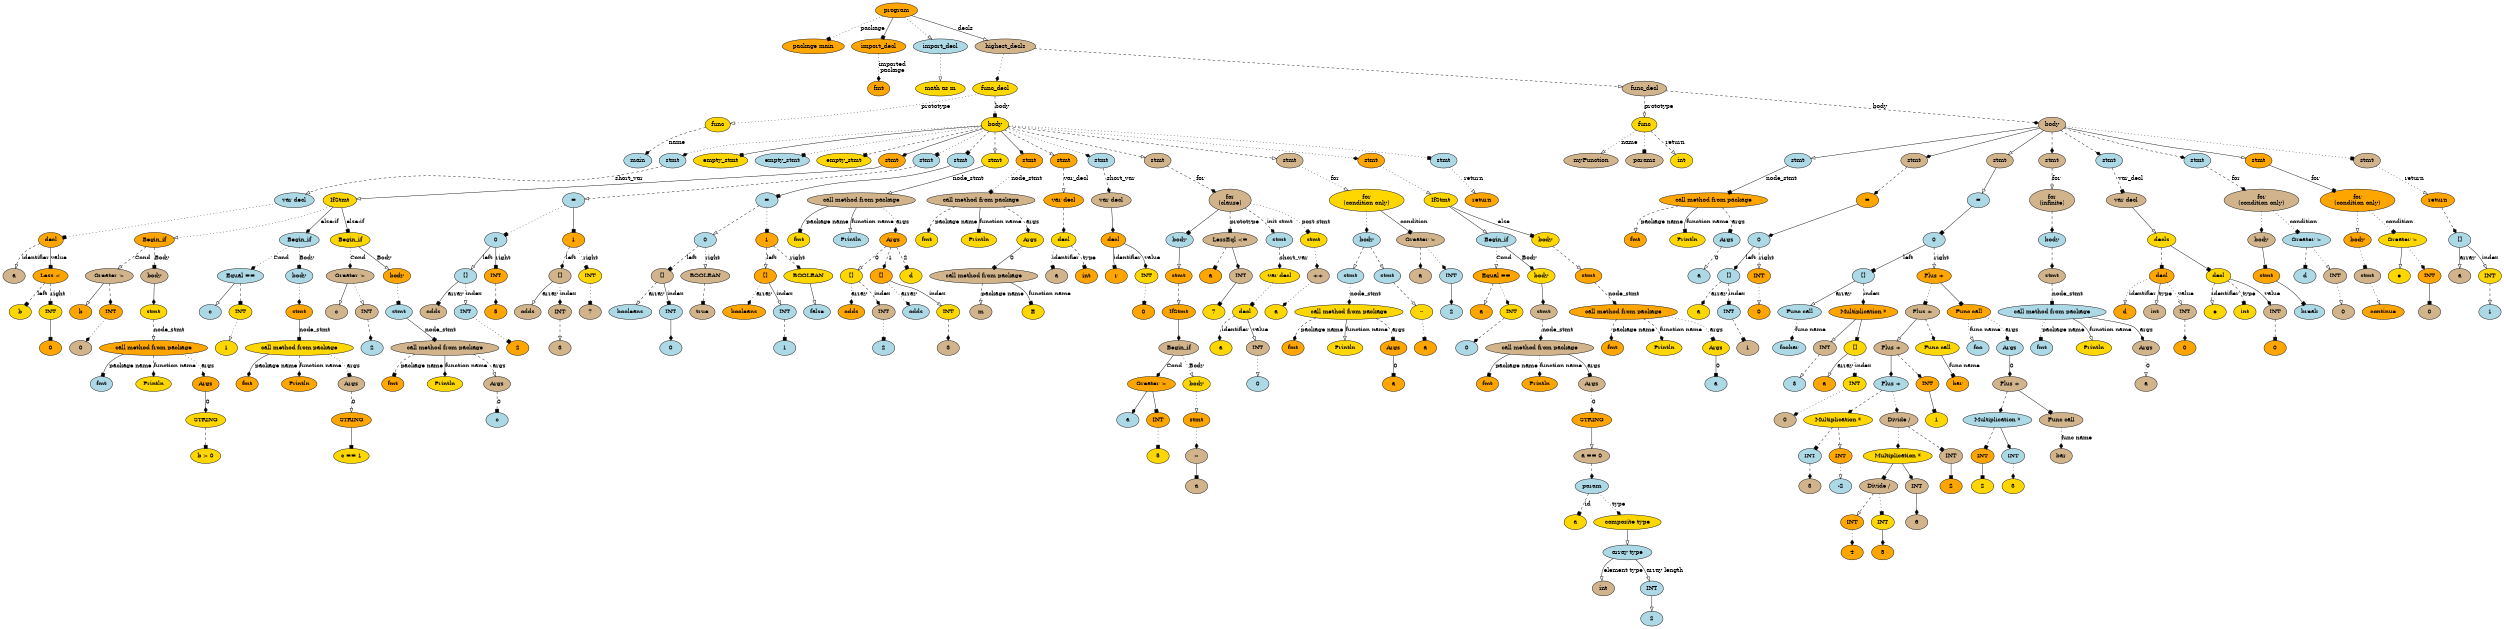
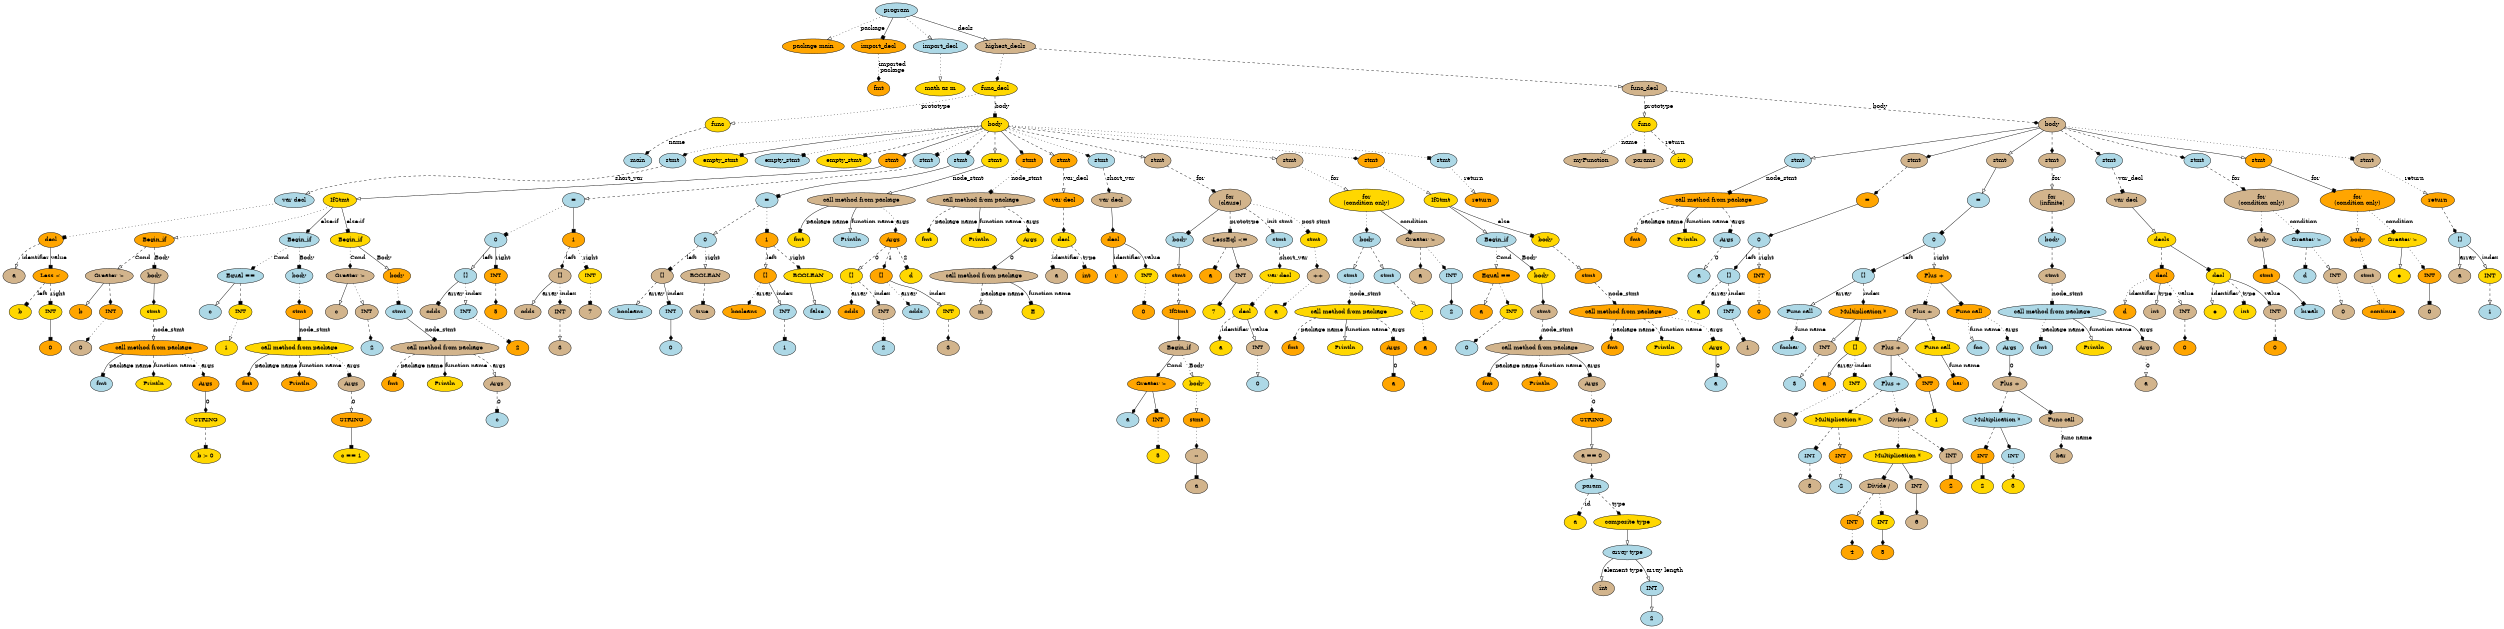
(896, 10) -> (896, 10)
(857, 27) -> (857, 27)
(1608, 502) -> (1608, 502)
